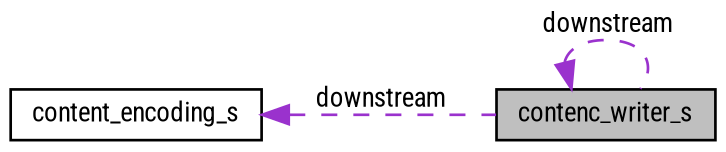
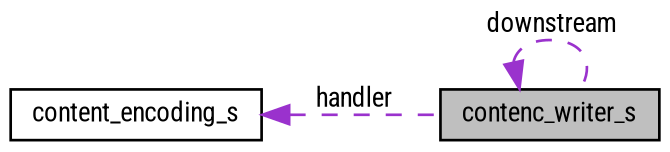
(379, 100) -> (351, 100)
